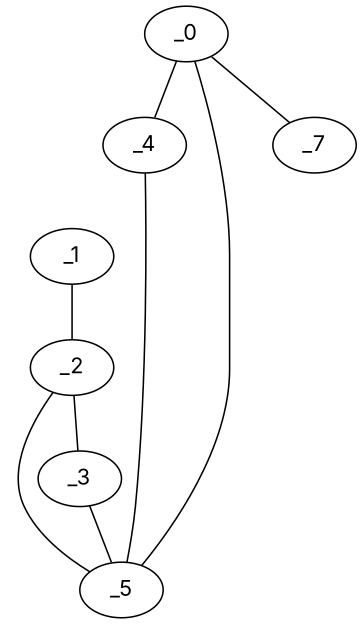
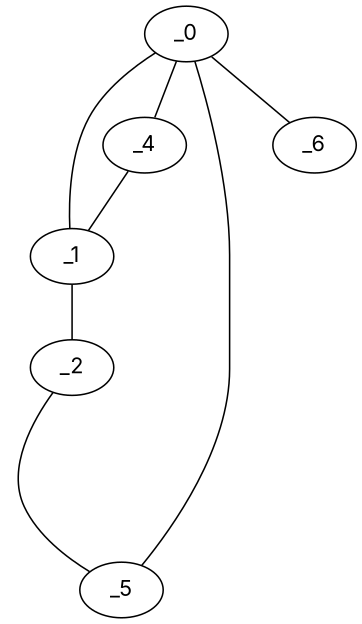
none -> (85, 127)
(315, 145) -> (315, 145)
(144, 368) -> (108, 201)
(80, 479) -> none
